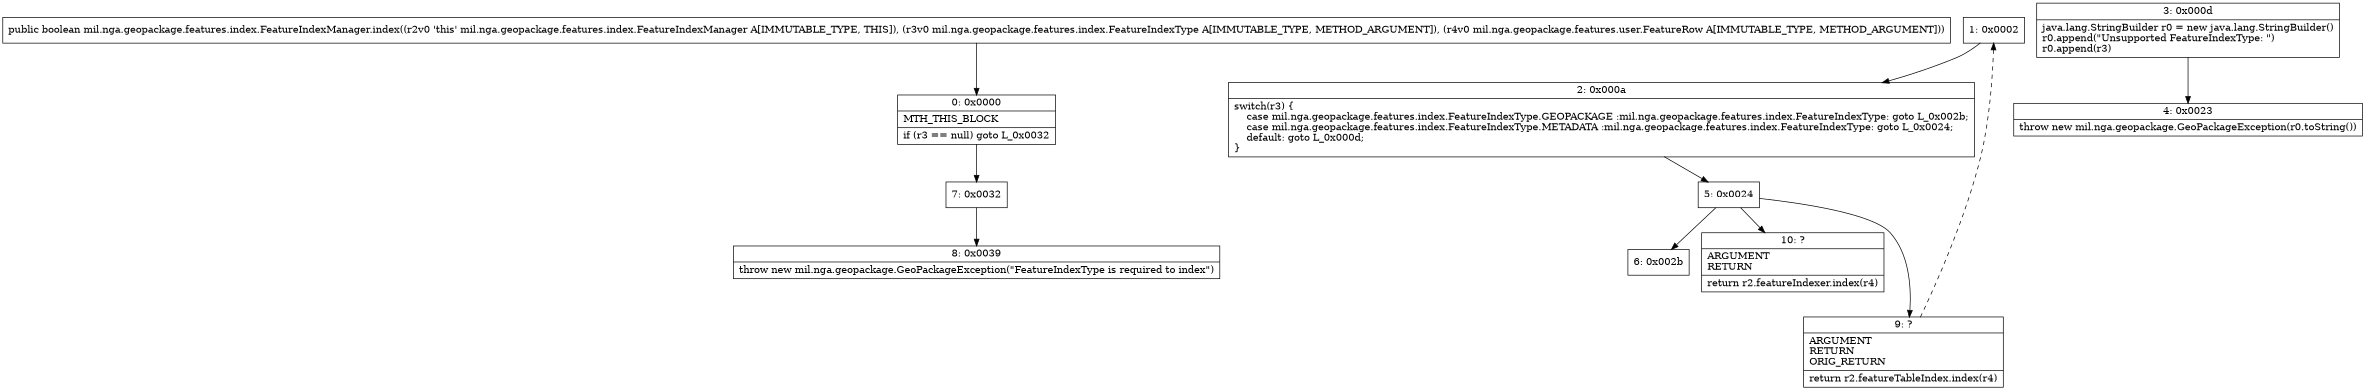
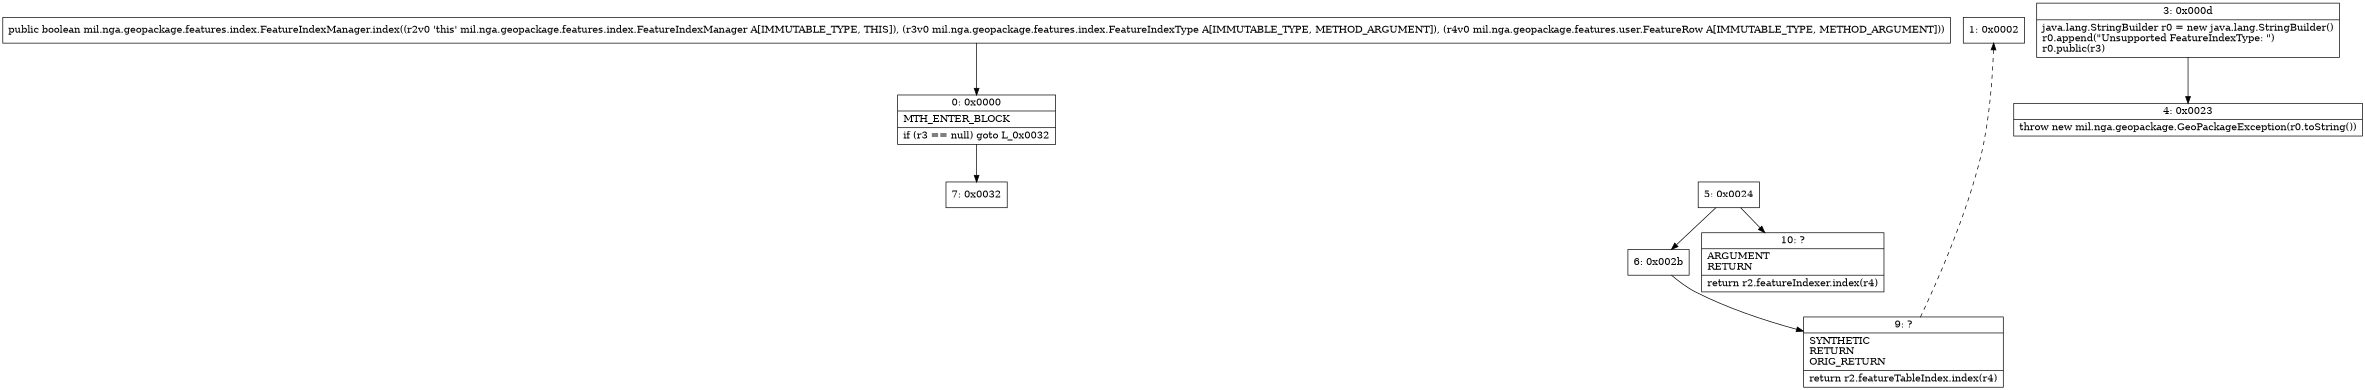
(2077, 49) -> (2074, 49)
(951, 119) -> (957, 119)
(1601, 120) -> none
(1867, 219) -> (1731, 308)
(977, 262) -> none
(1840, 341) -> (1840, 341)
